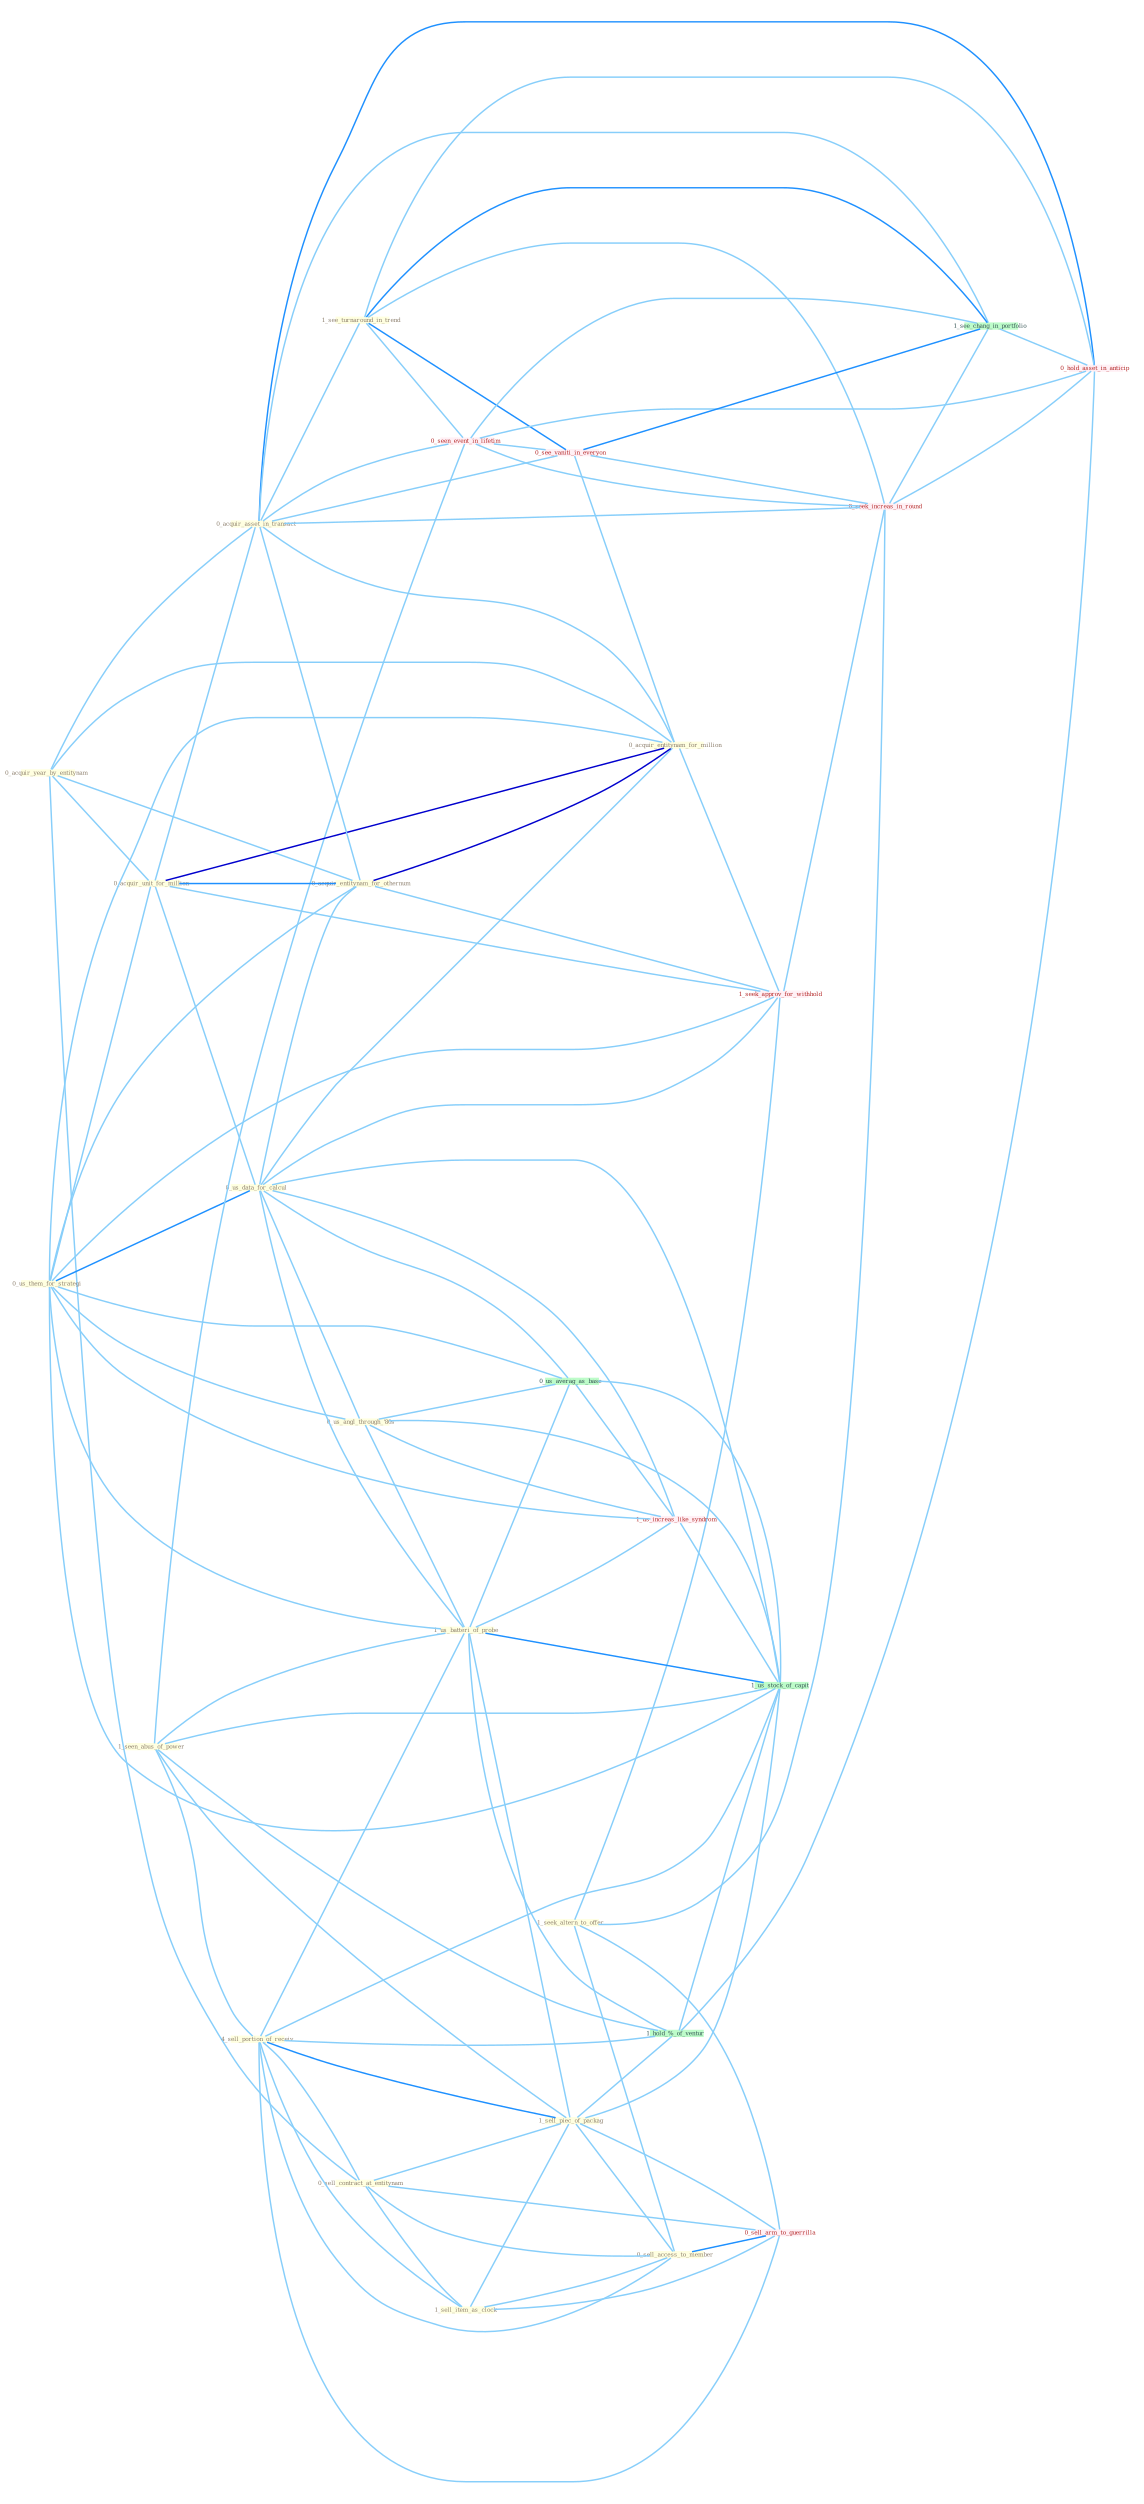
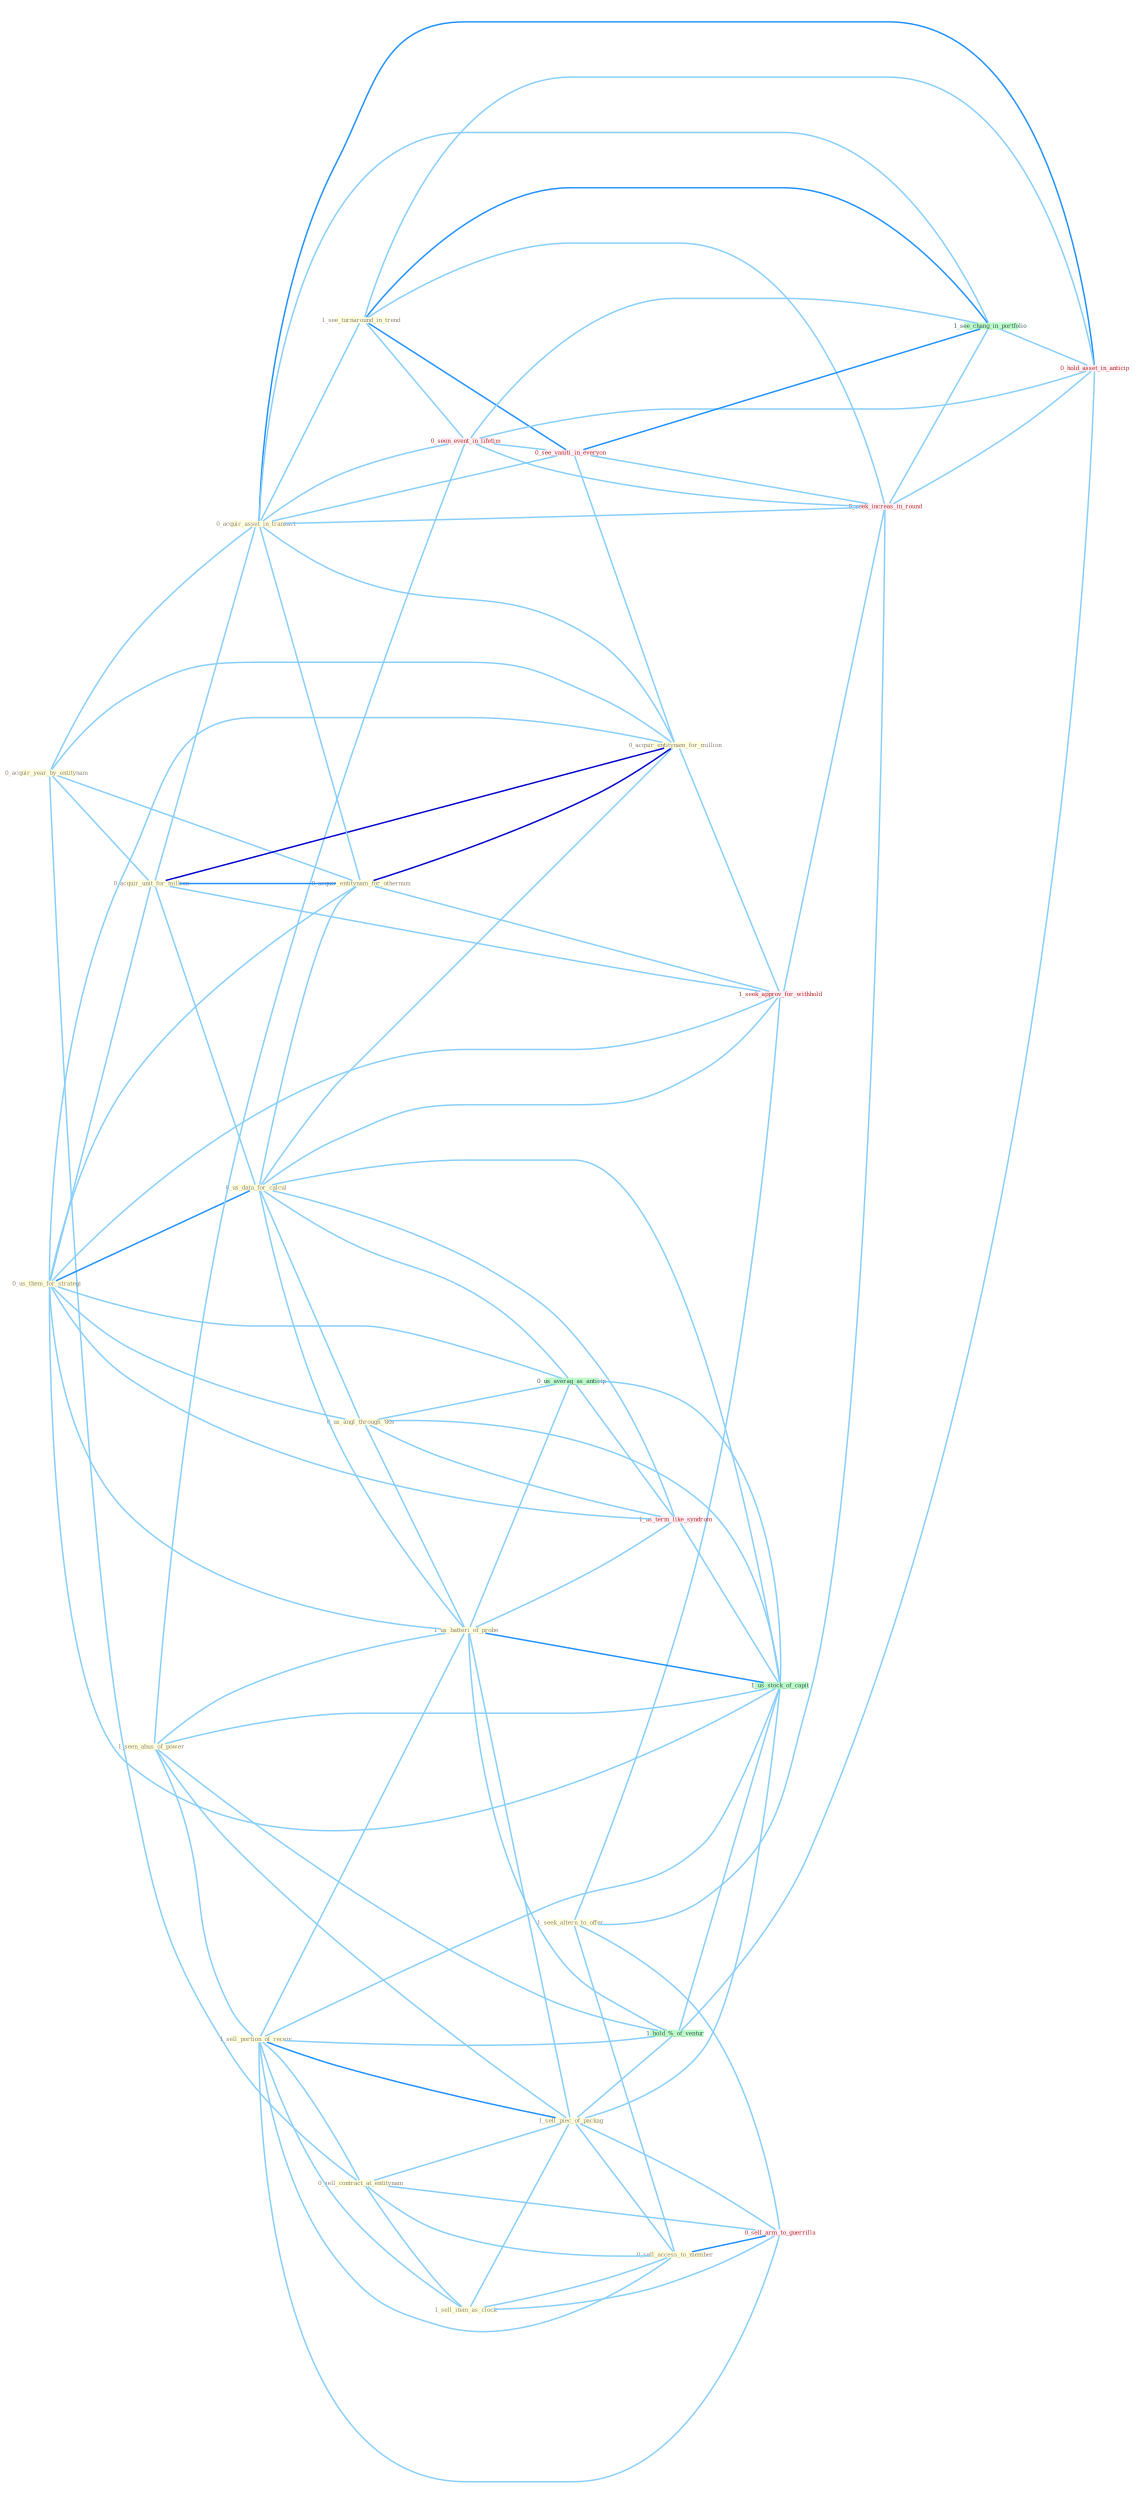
(572, 1381) -> (572, 1381)
(677, 1520) -> (677, 1520)
(258, 2039) -> (258, 2039)
